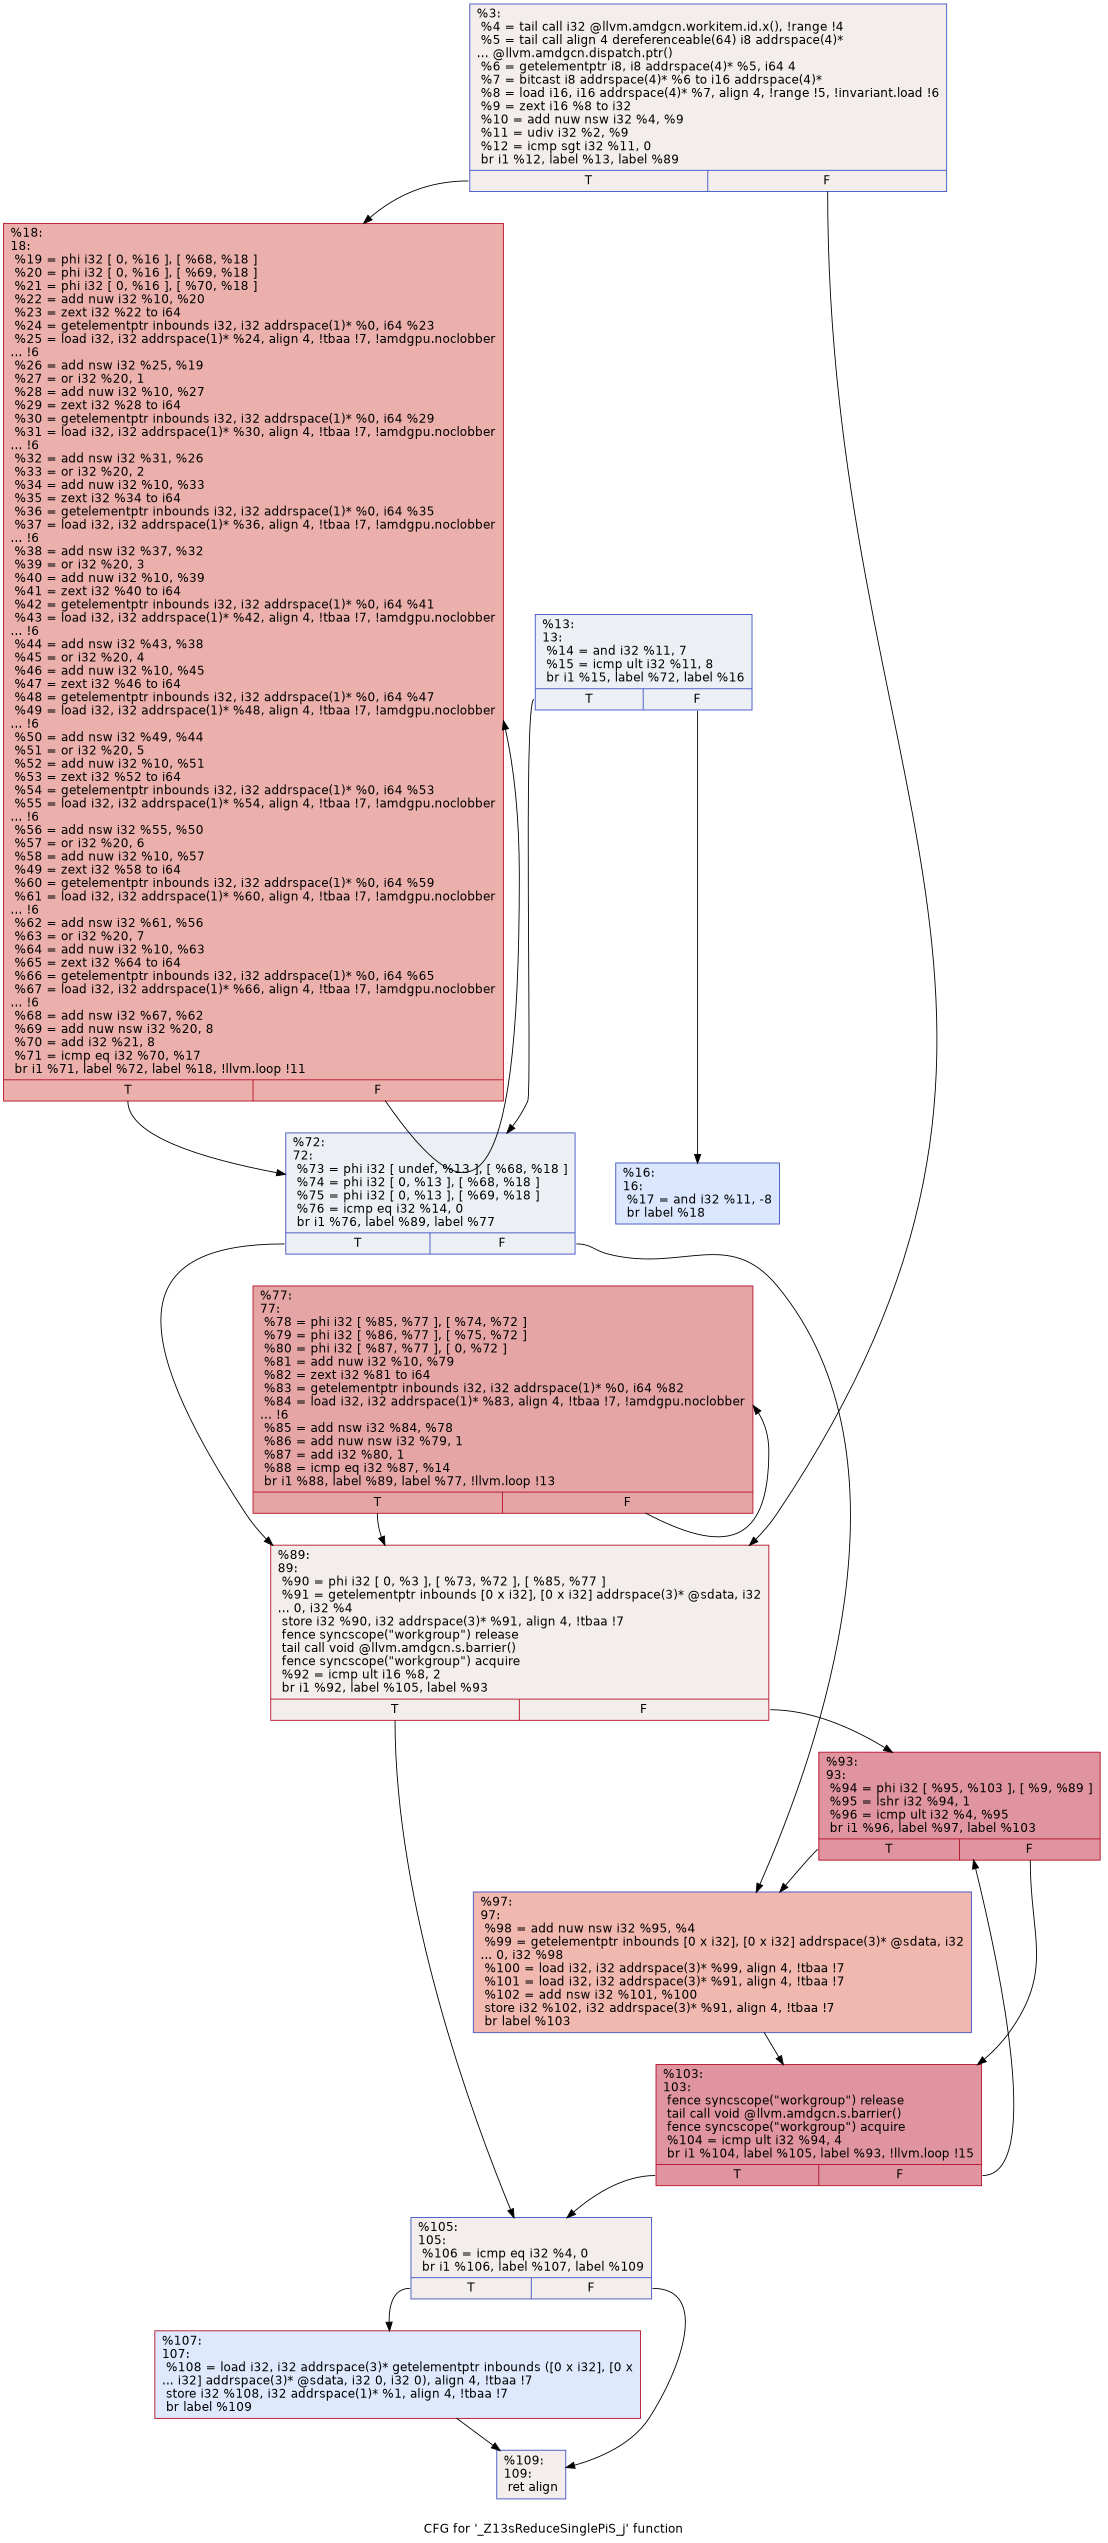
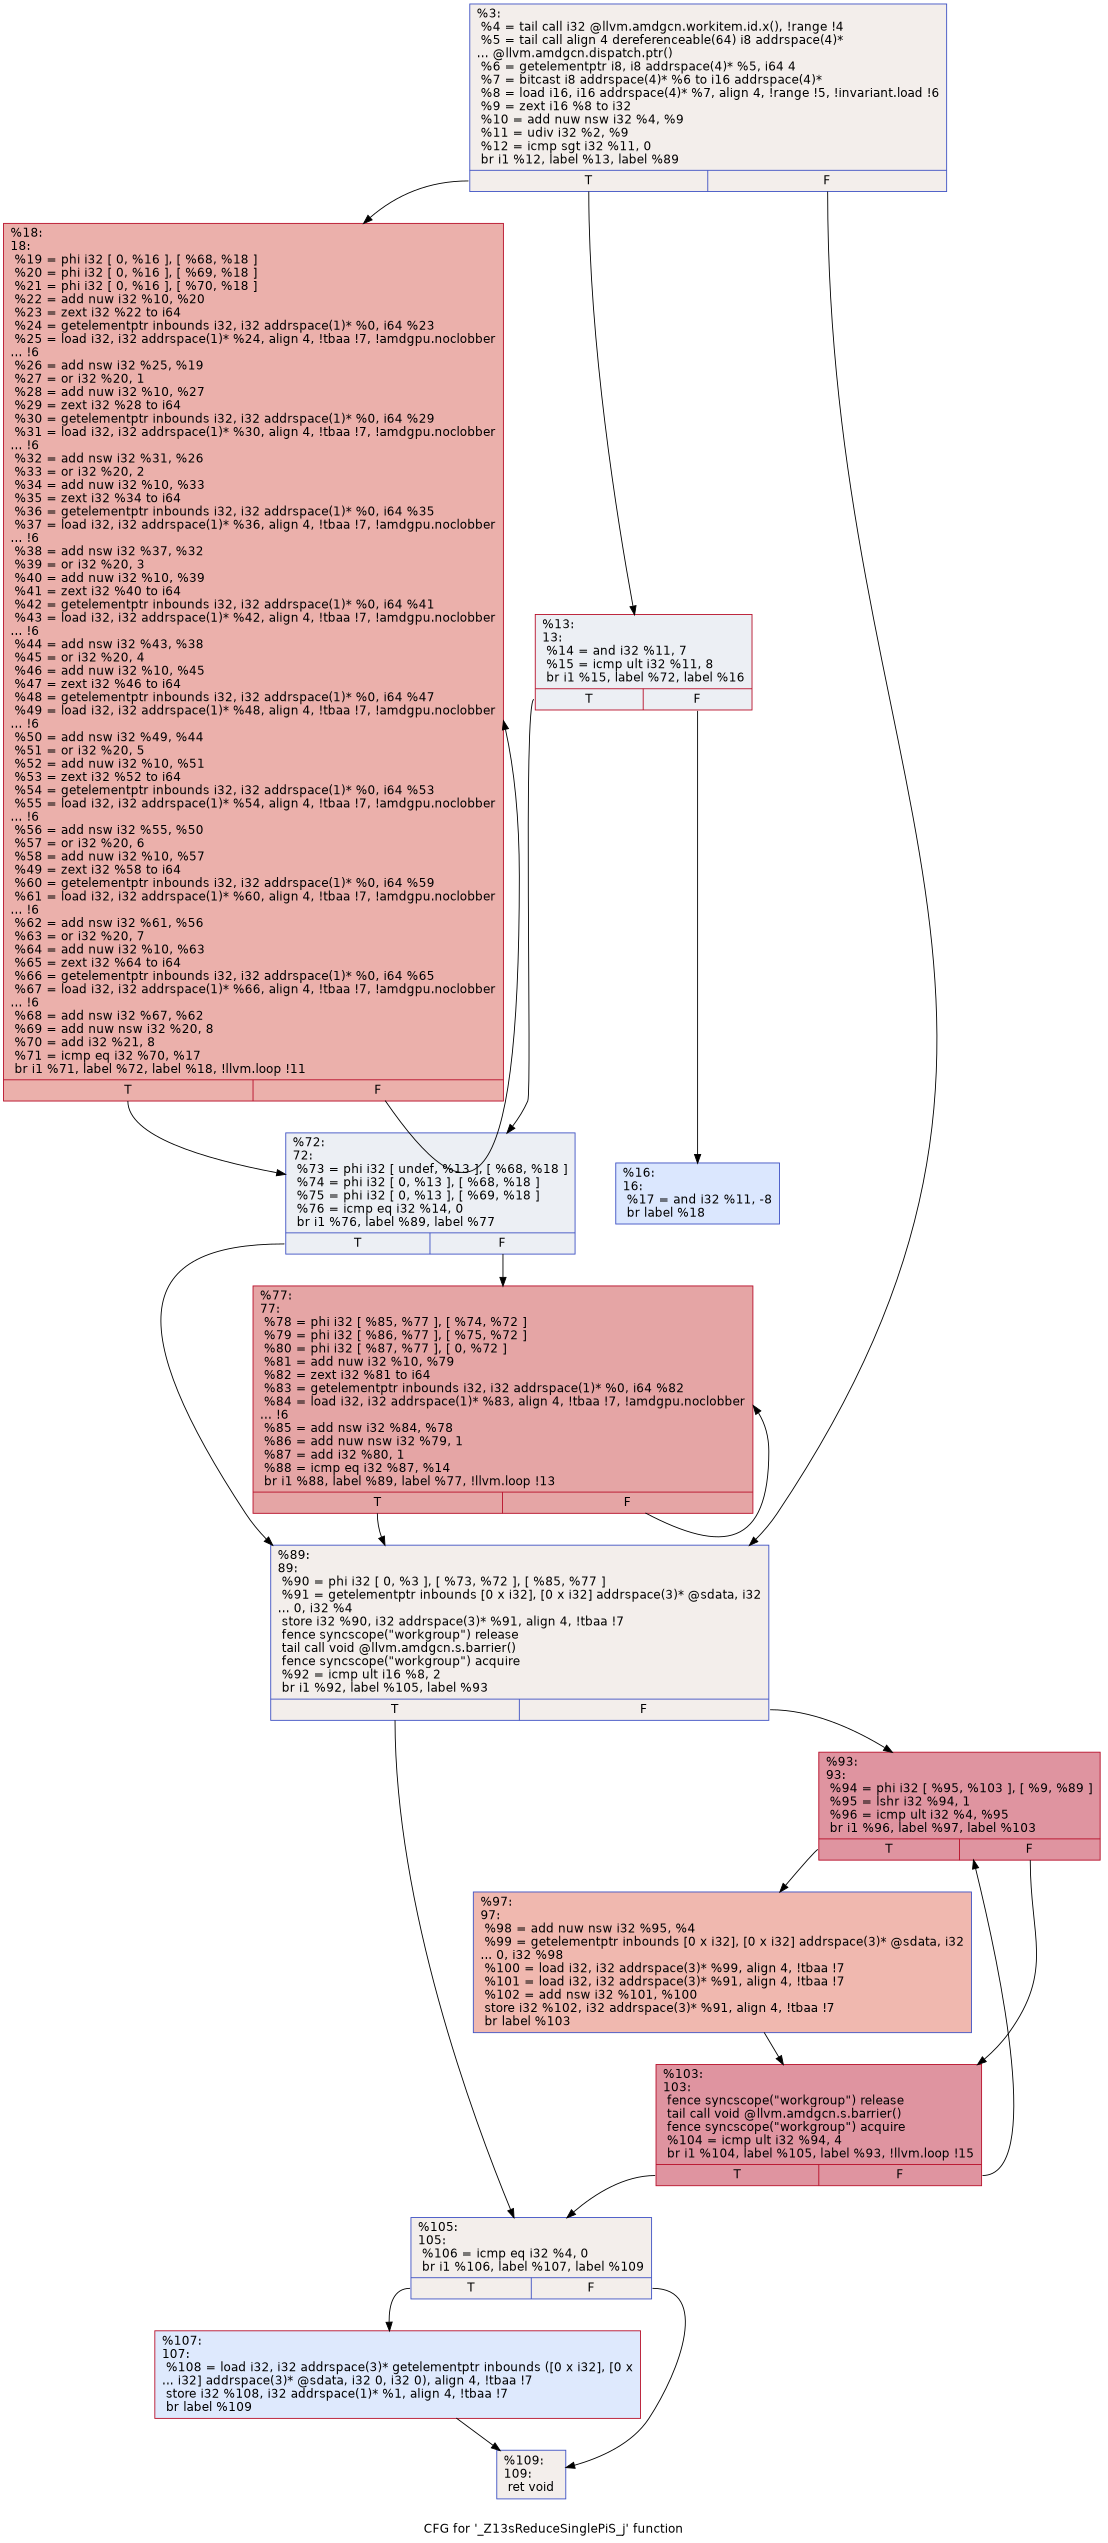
none -> (602, 400)
(644, 662) -> (644, 662)
(847, 1477) -> (503, 1266)
(520, 1633) -> (520, 1633)
(531, 2487) -> (530, 2487)
